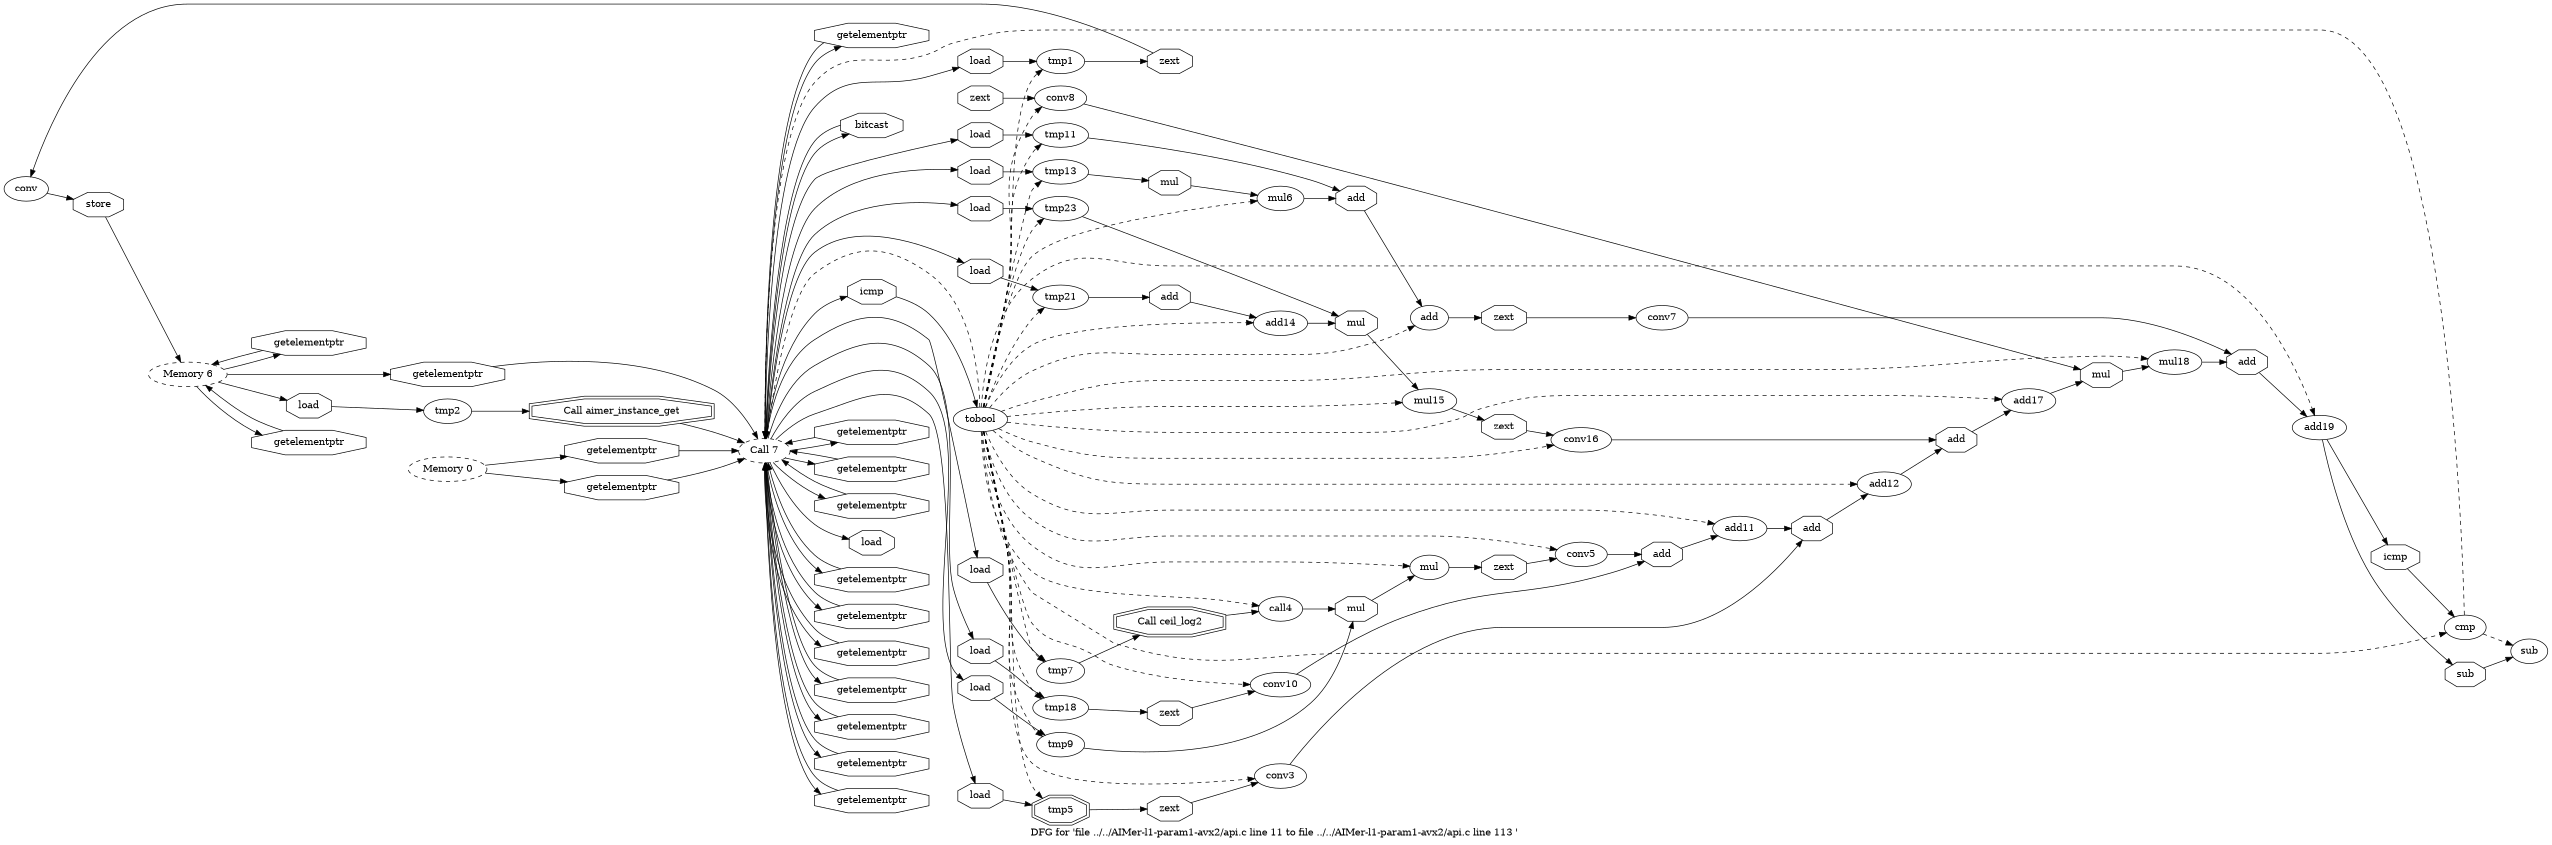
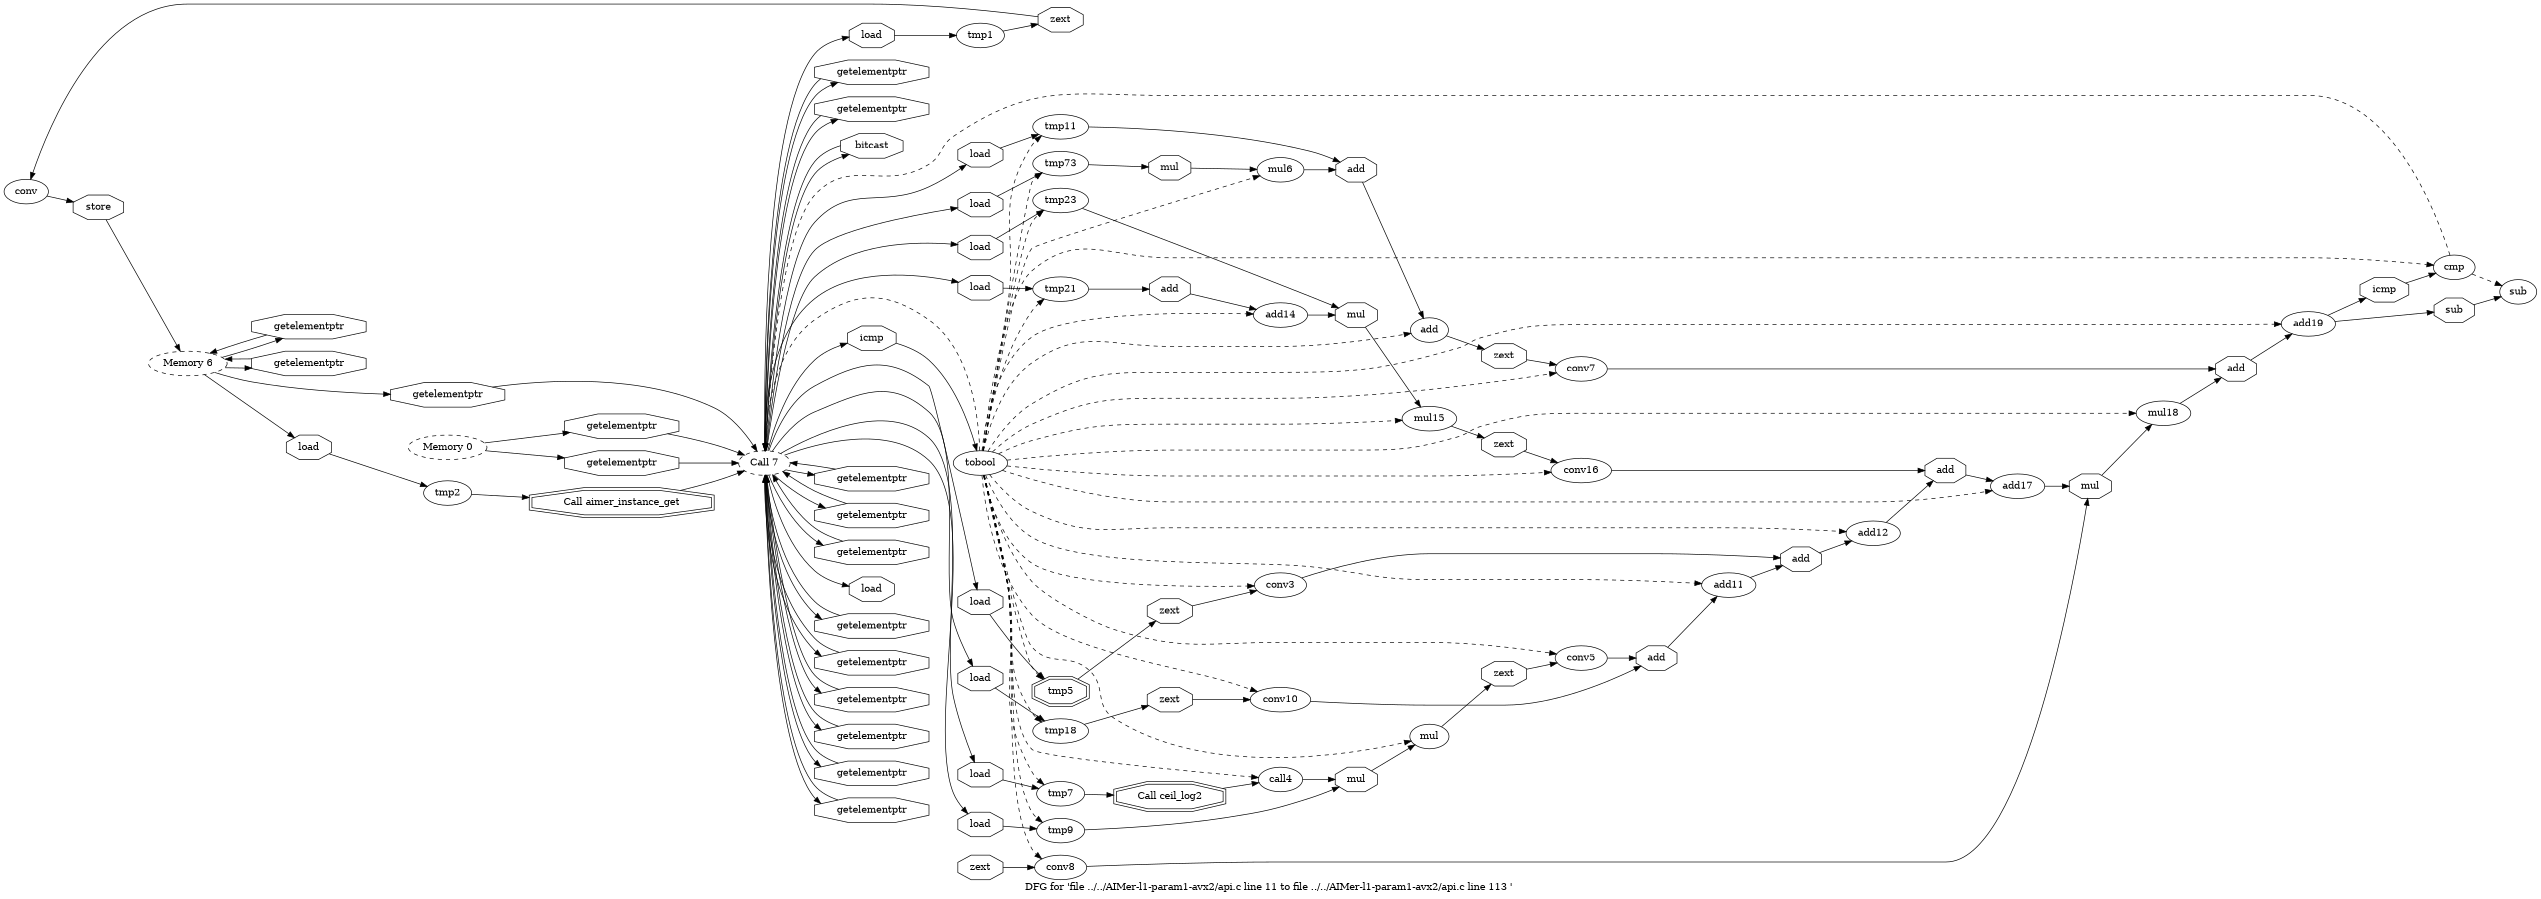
(1061, 172) -> (1061, 164)
(1011, 240) -> (1265, 398)
